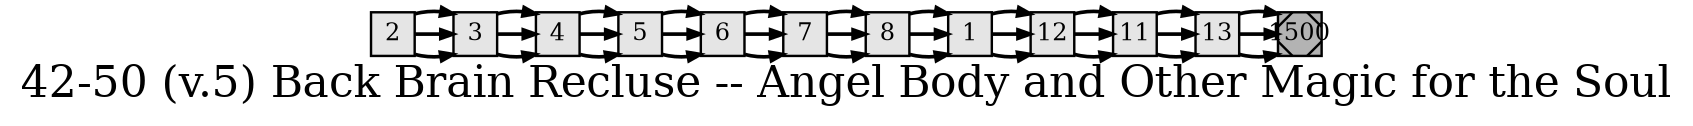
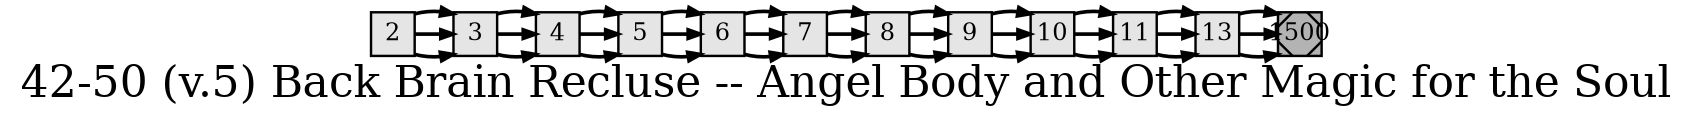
(970, 34) -> (970, 34)
(1052, 34) -> (1052, 34)
